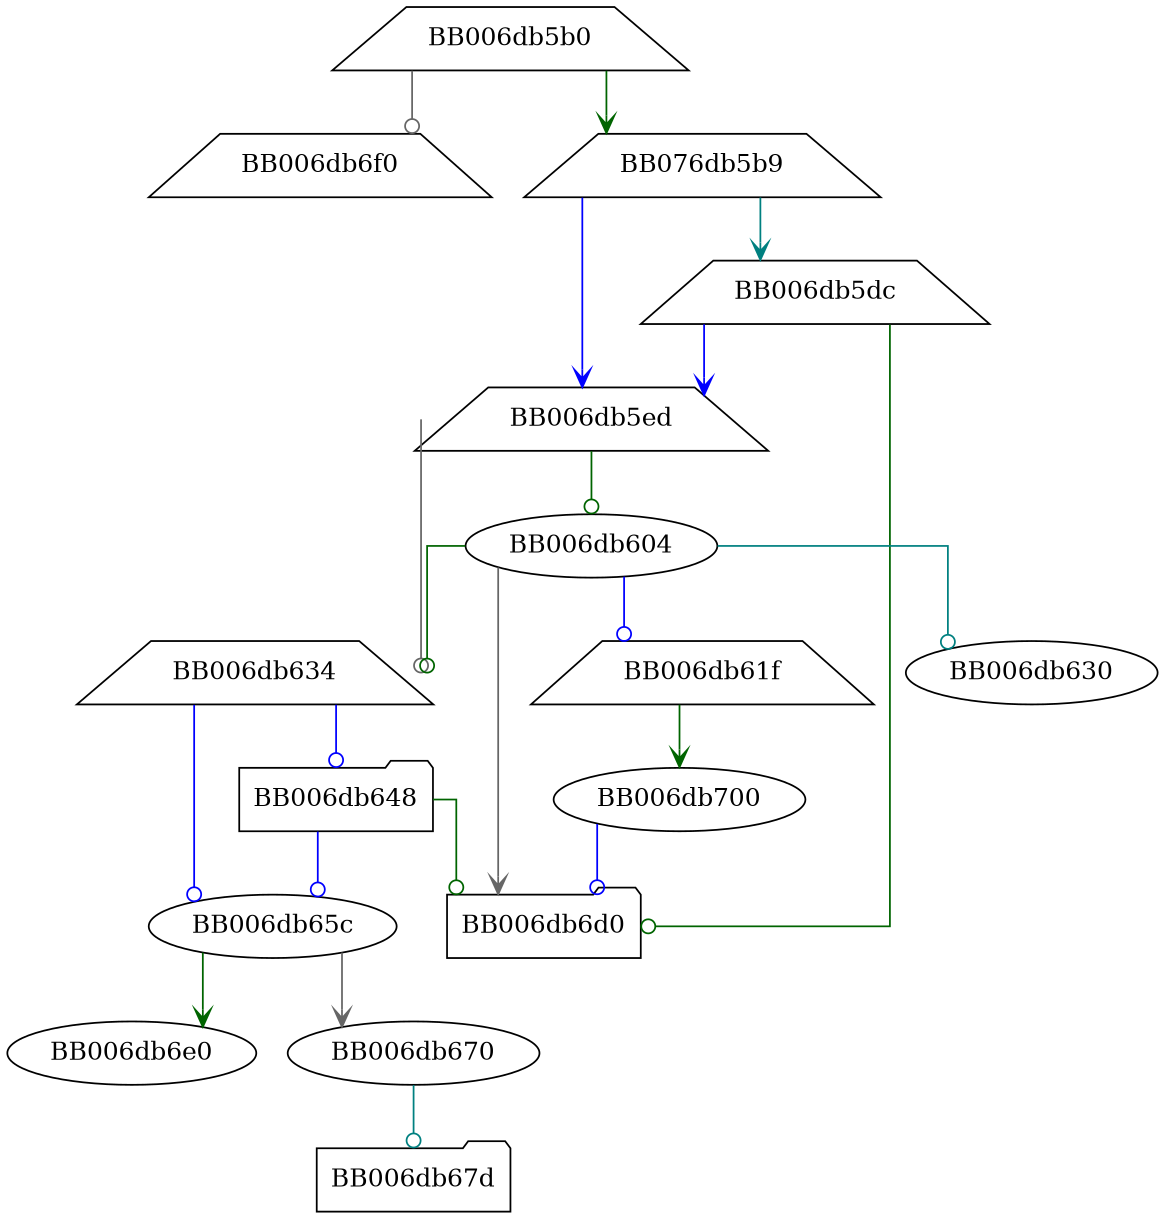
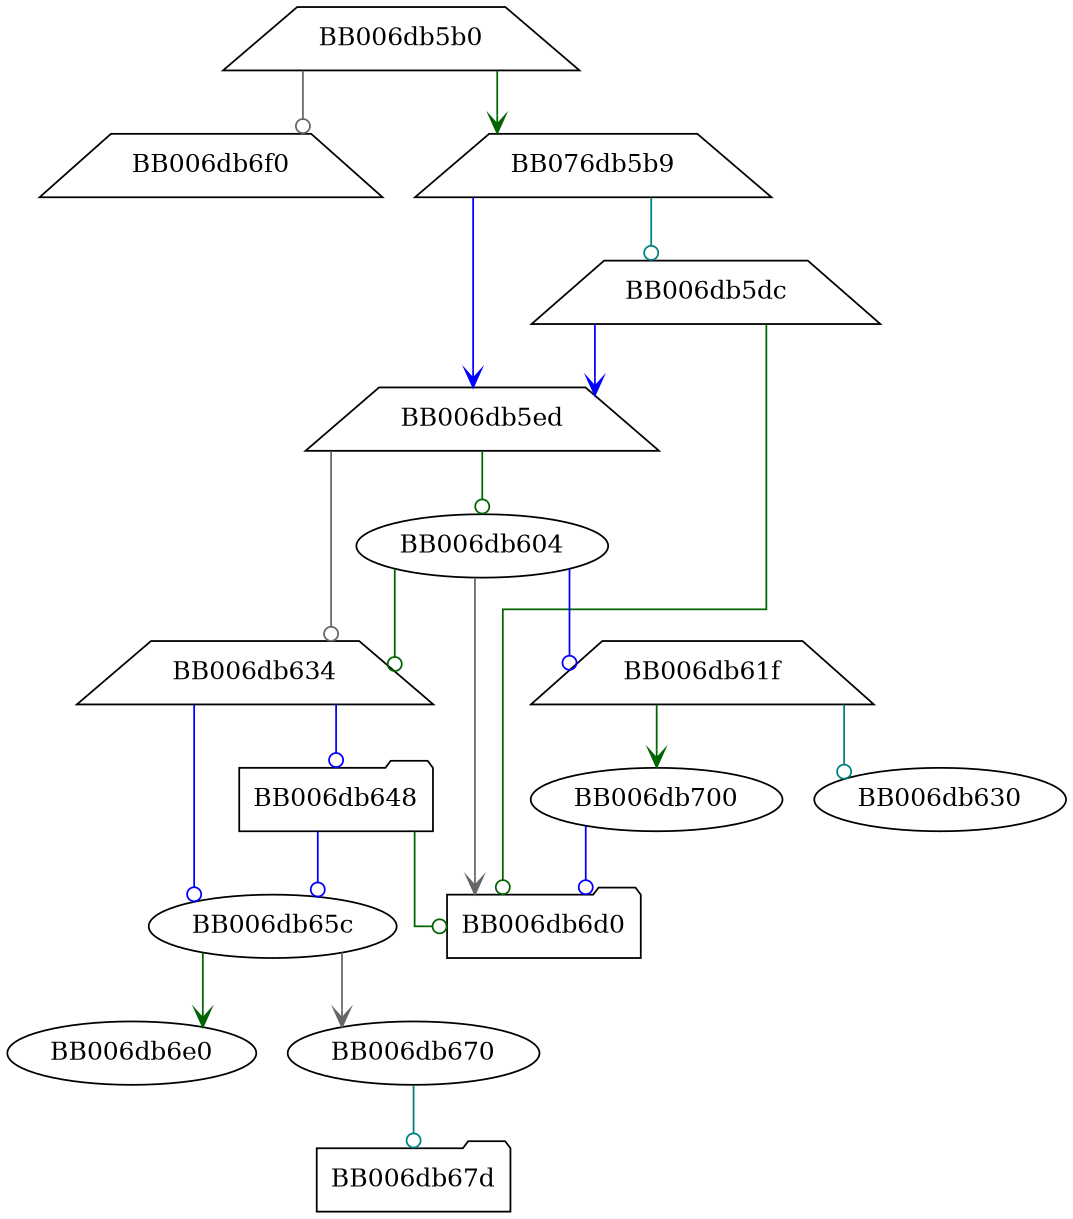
(760, 220) -> (651, 222)
(877, 546) -> (844, 735)
